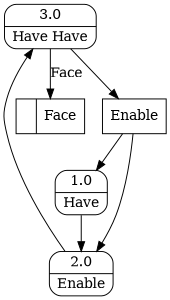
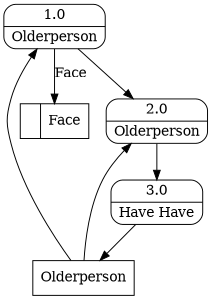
(50, 69) -> (55, 72)
(134, 116) -> (83, 278)
(81, 203) -> (55, 37)
(81, 284) -> (157, 132)
